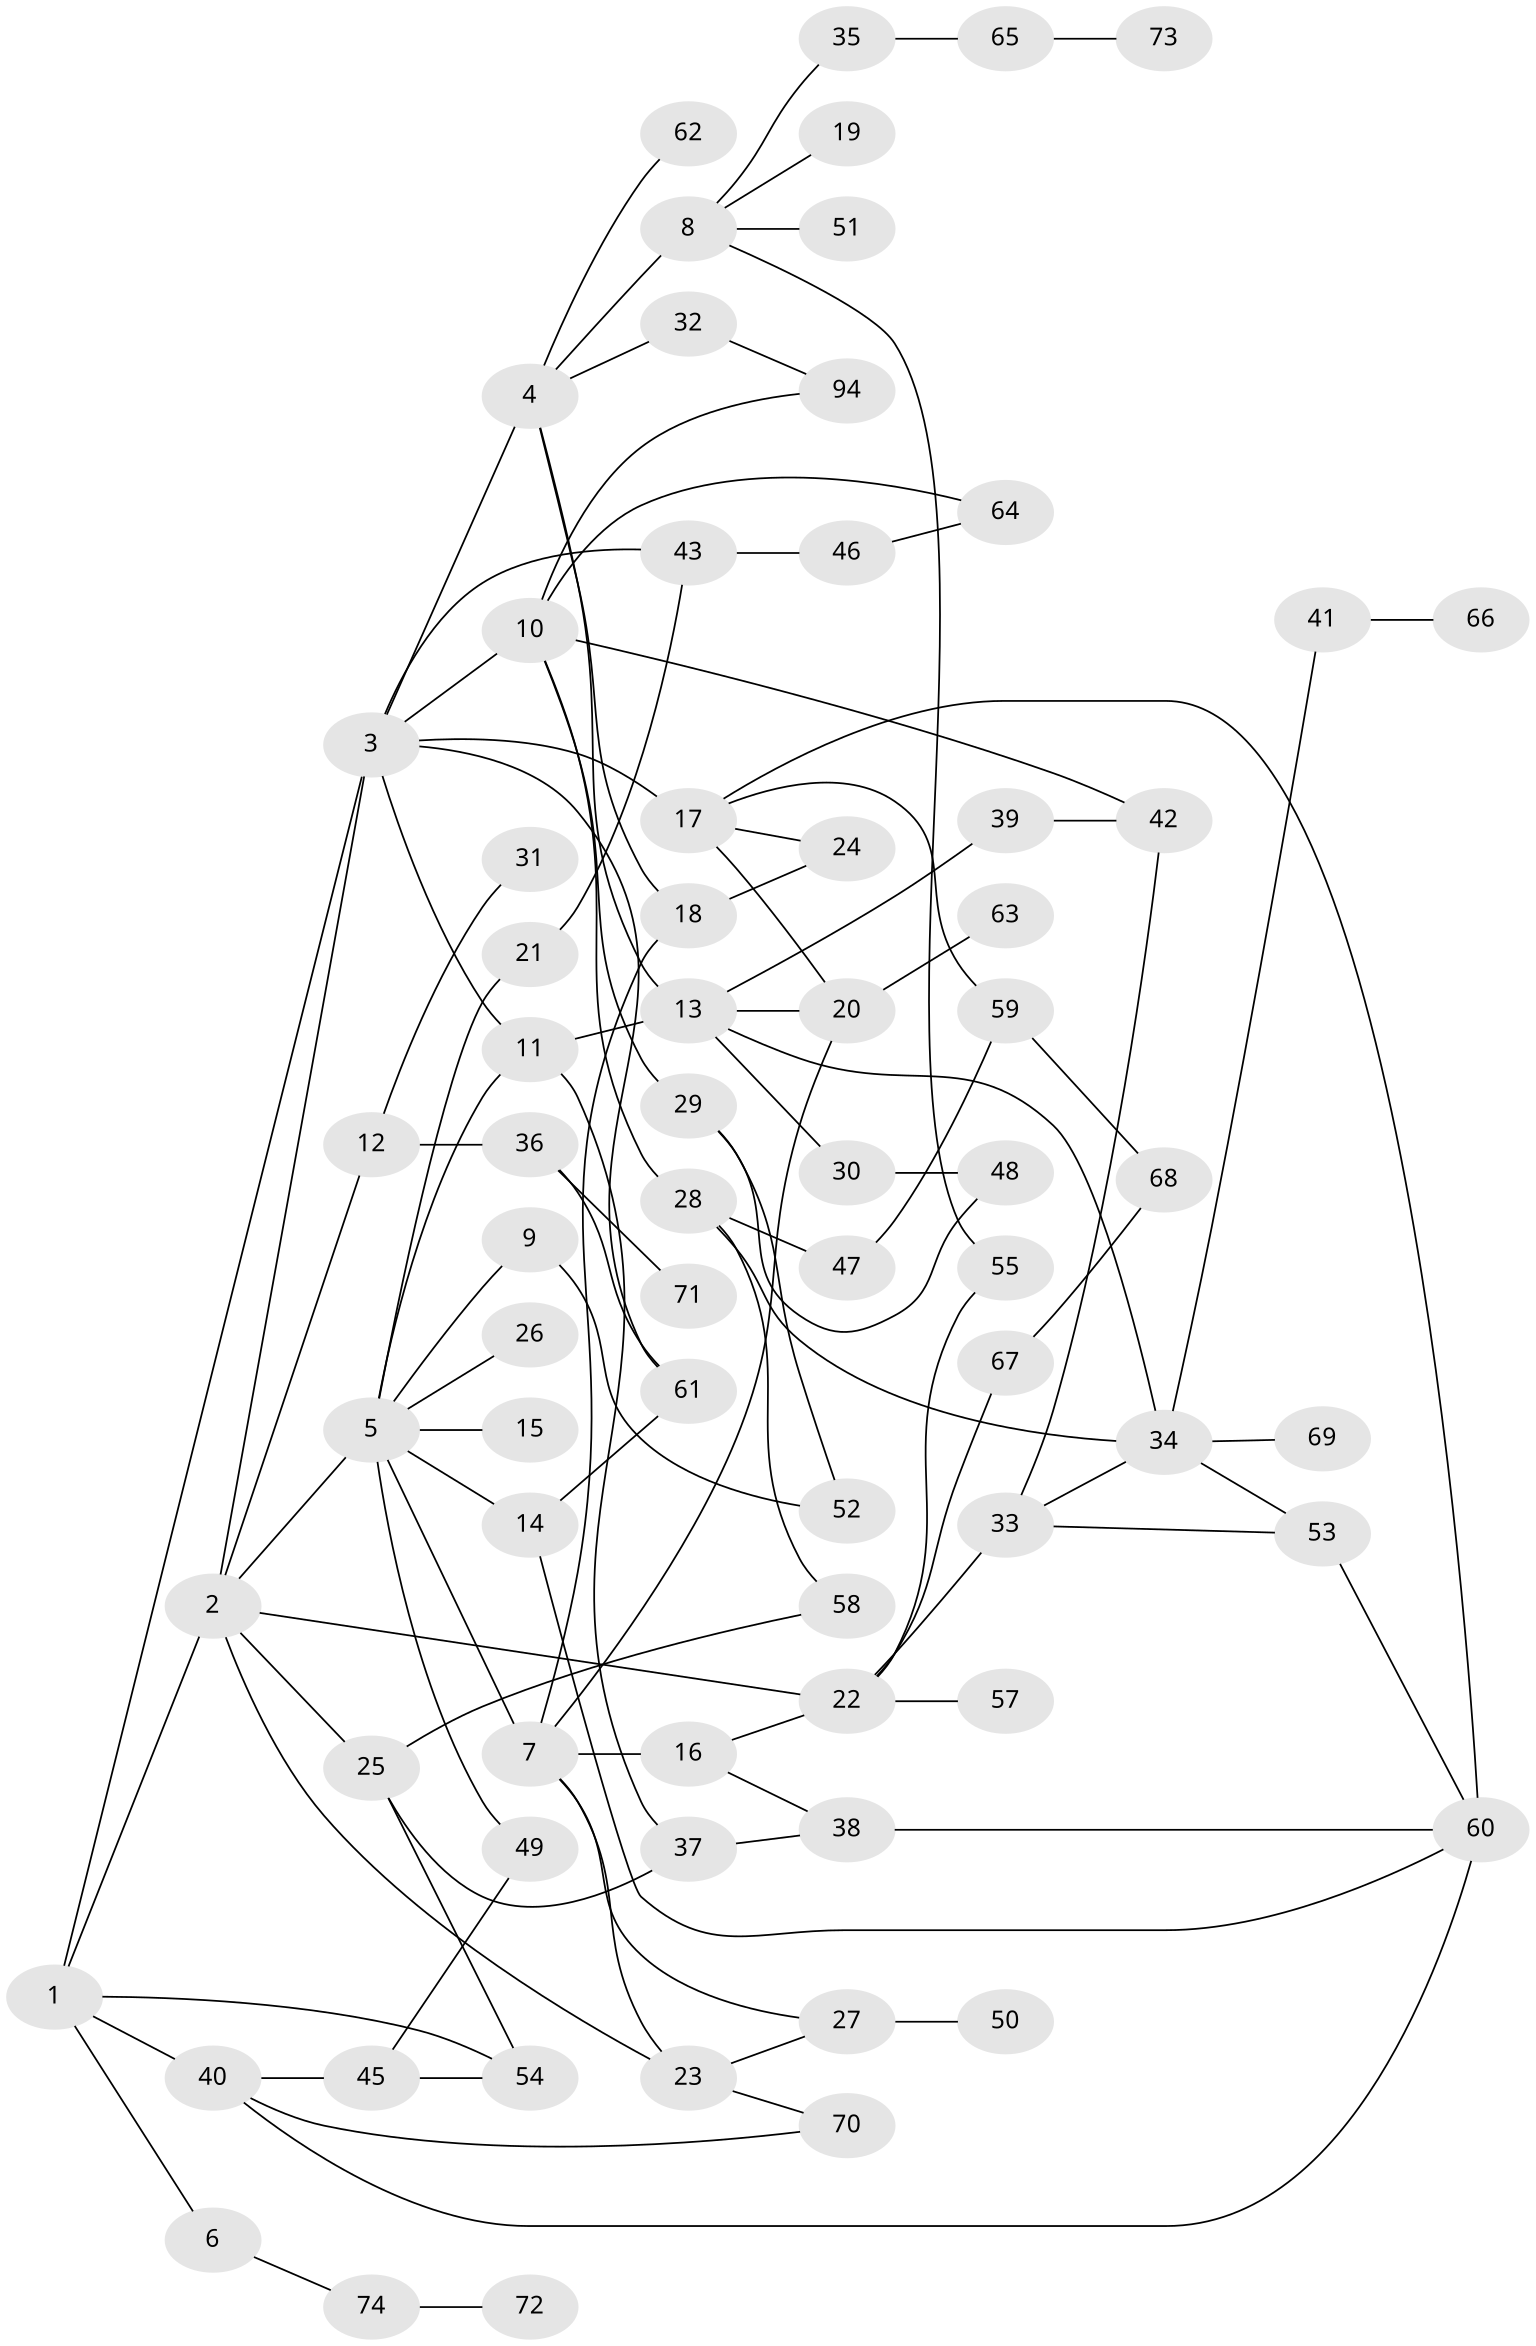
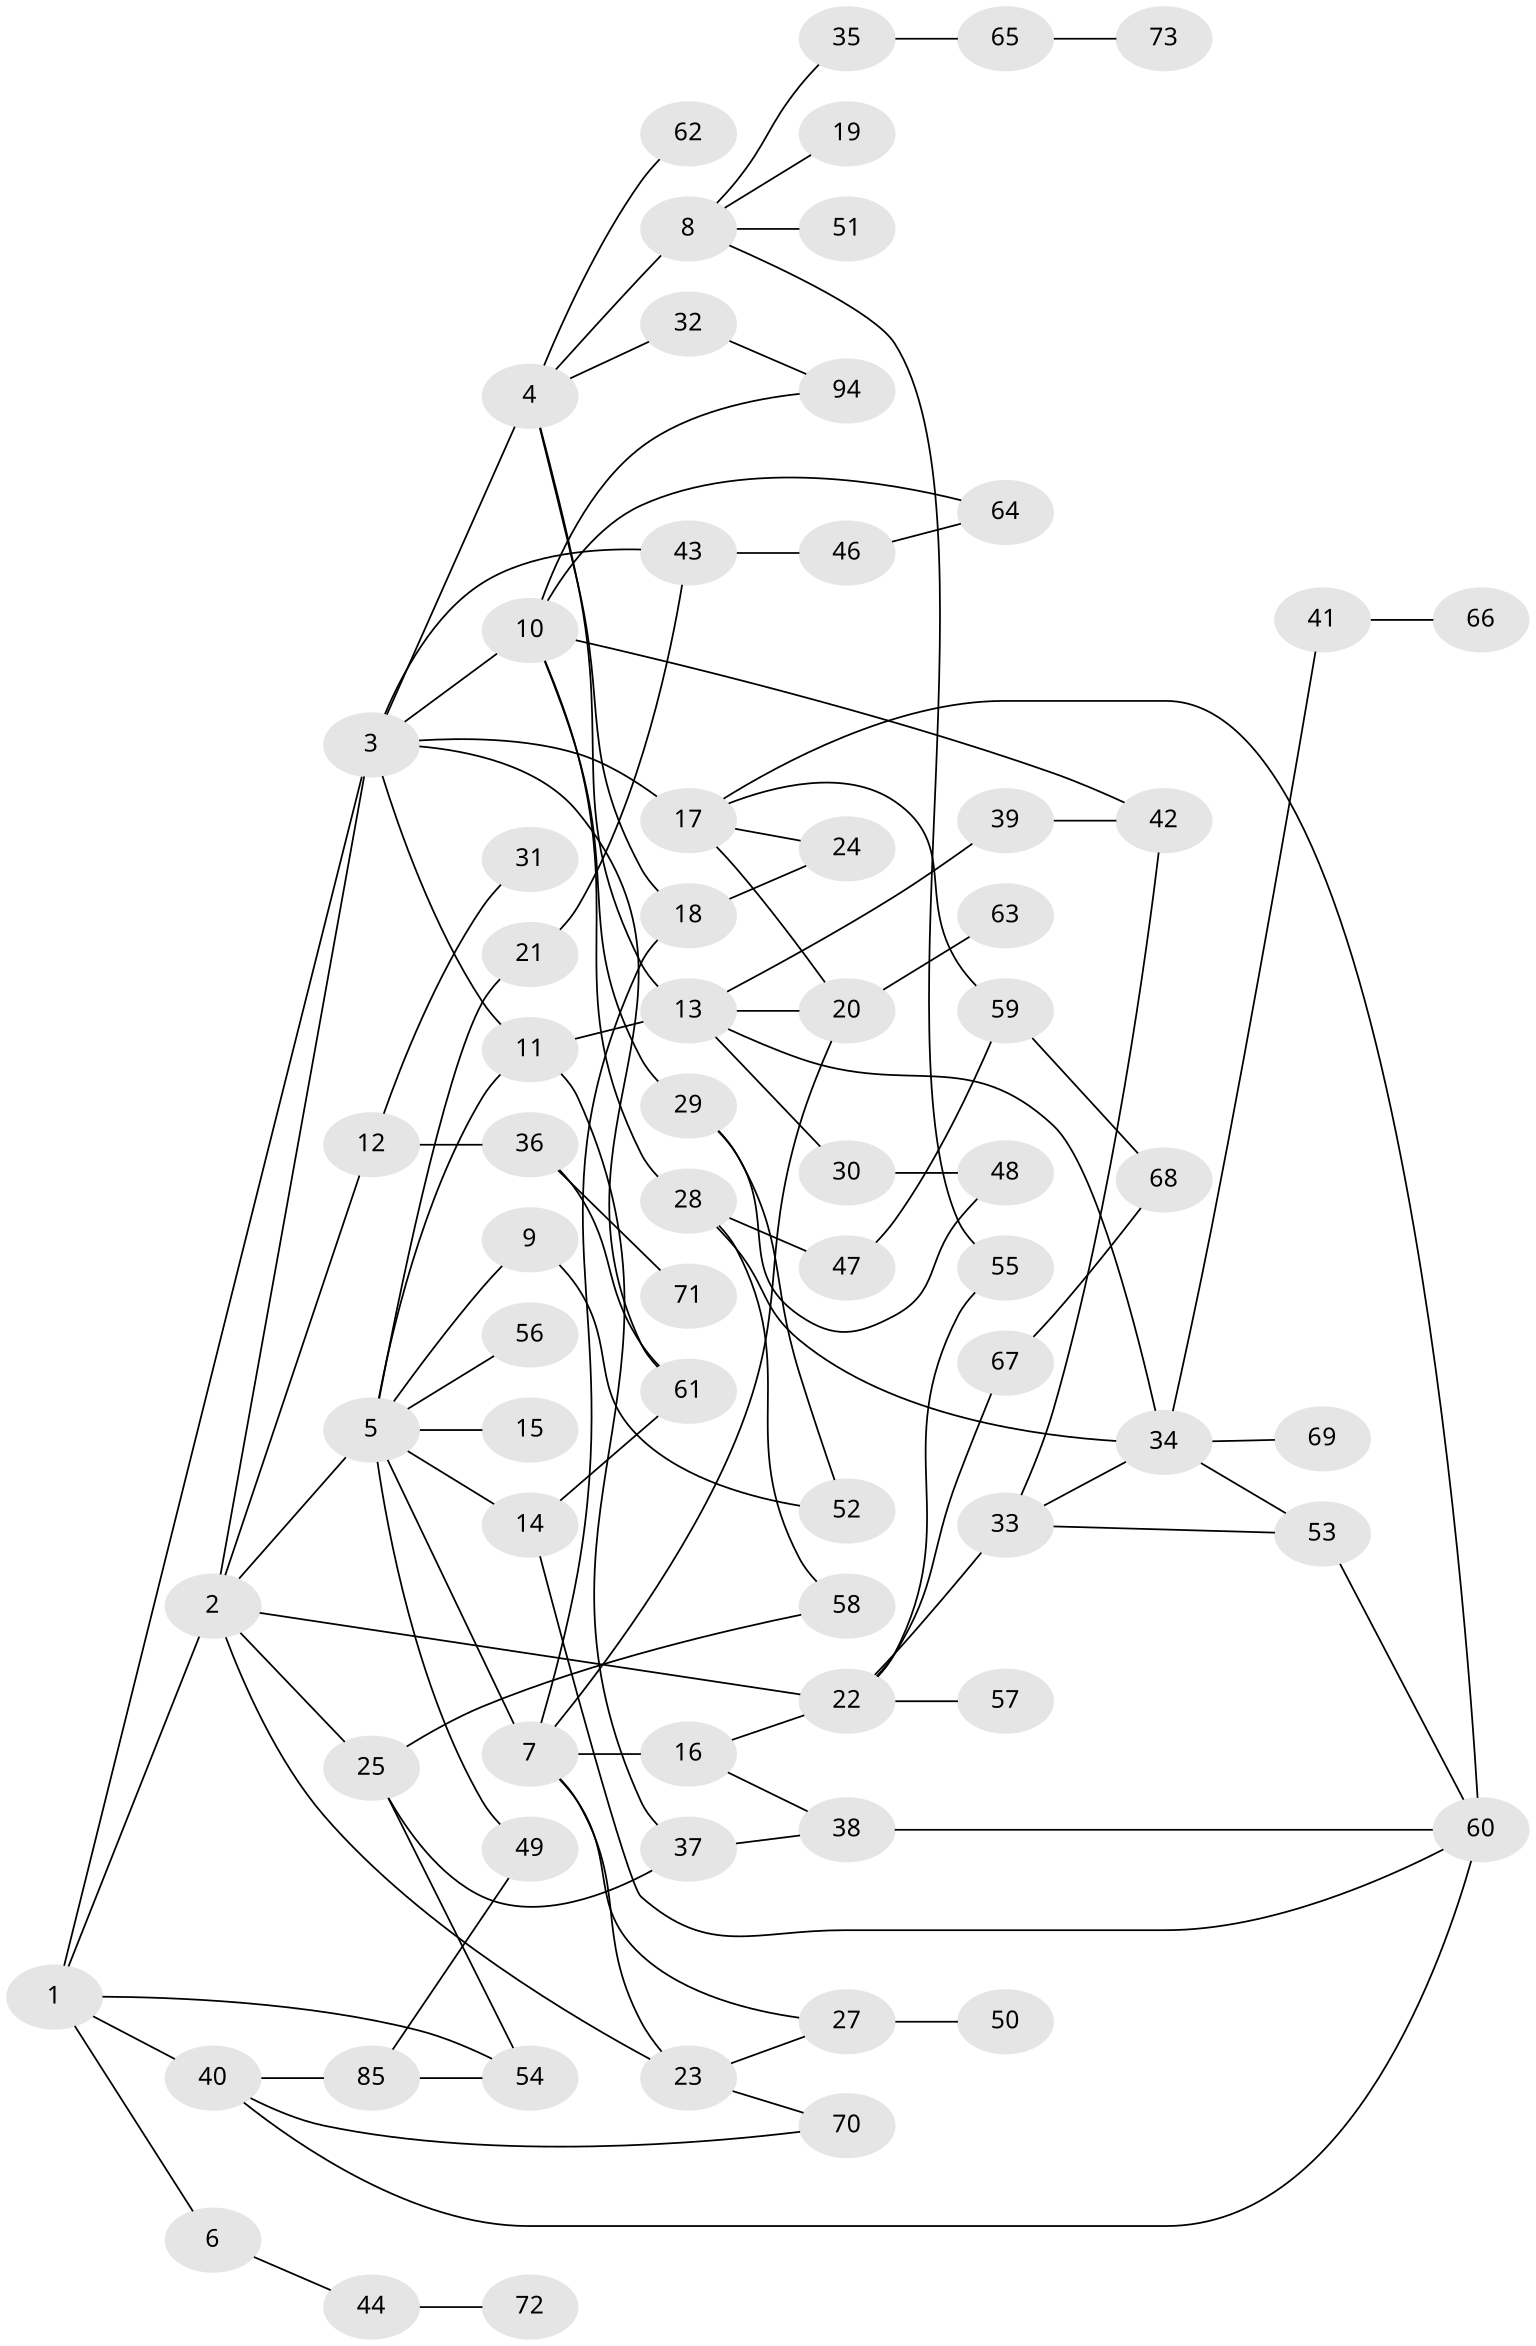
(530, 1335) -> (530, 1335)
(372, 2078) -> (372, 2078)
(372, 2307) -> (372, 2307)
